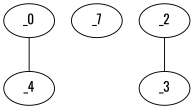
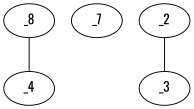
(29, 21) -> (29, 21)
